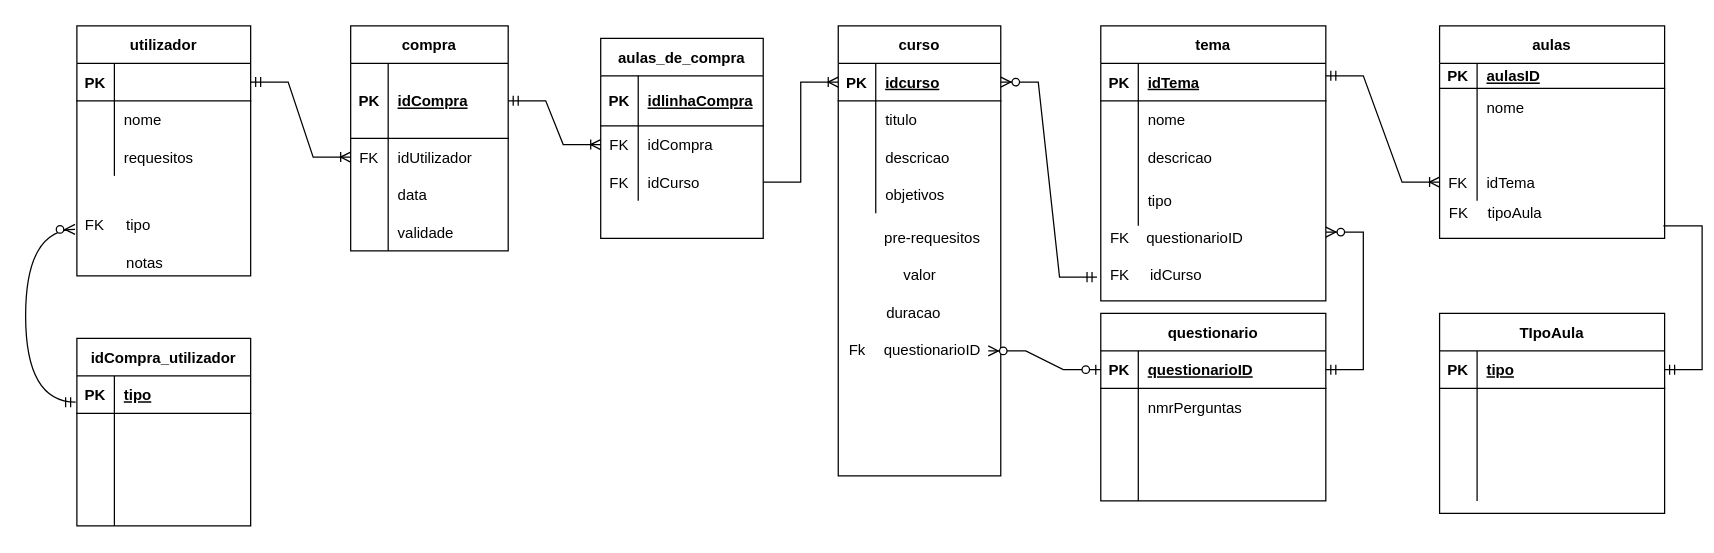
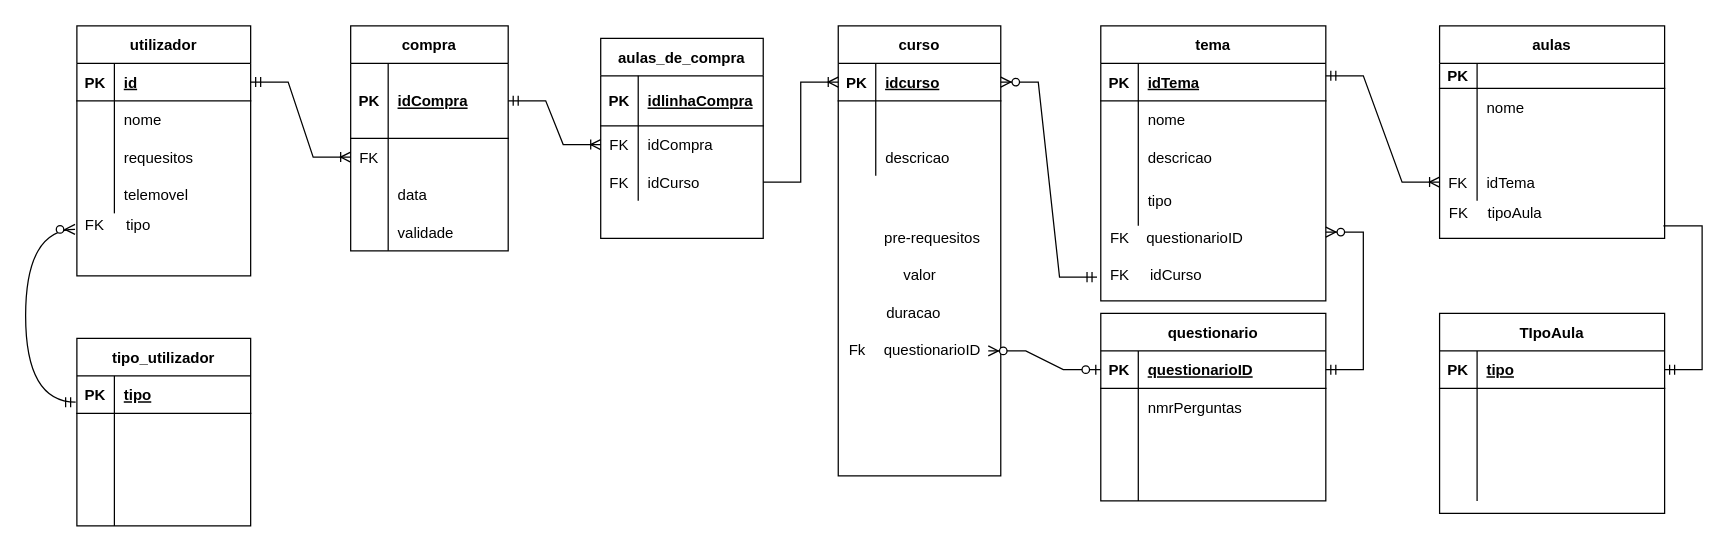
(1571, 76) -> none
none -> (183, 82)
(938, 119) -> none
(448, 157) -> none
none -> (183, 194)
(938, 194) -> none
(144, 263) -> none
(163, 358) -> (163, 358)
